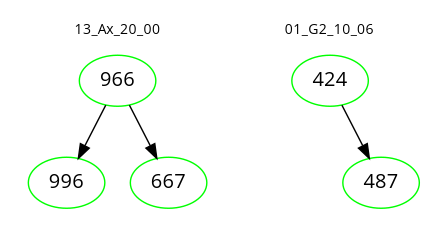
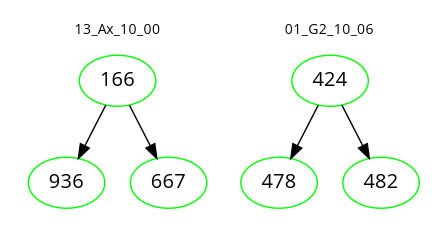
(118, 30) -> (118, 30)
(118, 81) -> (118, 81)
(67, 183) -> (67, 183)
none -> (279, 183)
(381, 183) -> (381, 183)
